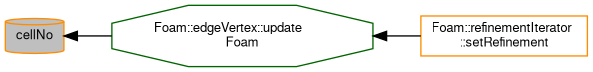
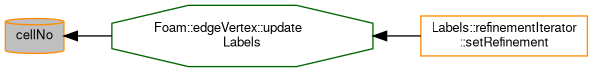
(242, 36) -> (242, 36)
(504, 36) -> (504, 36)
